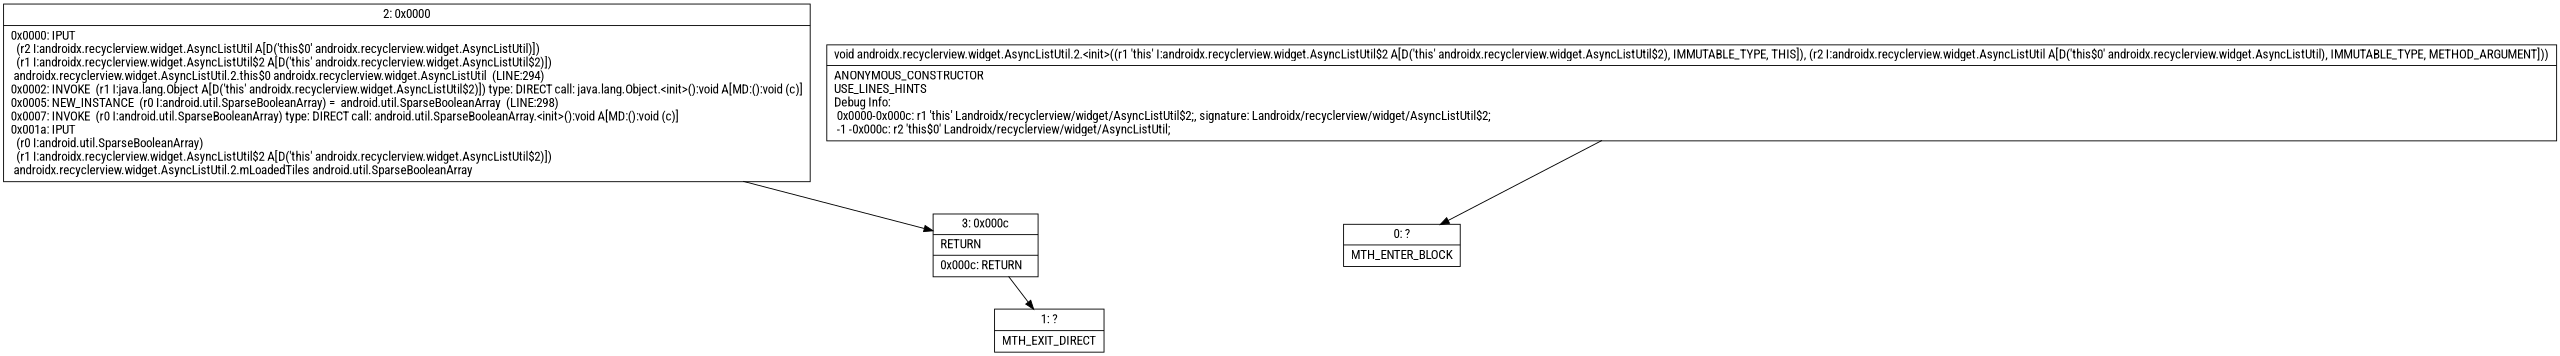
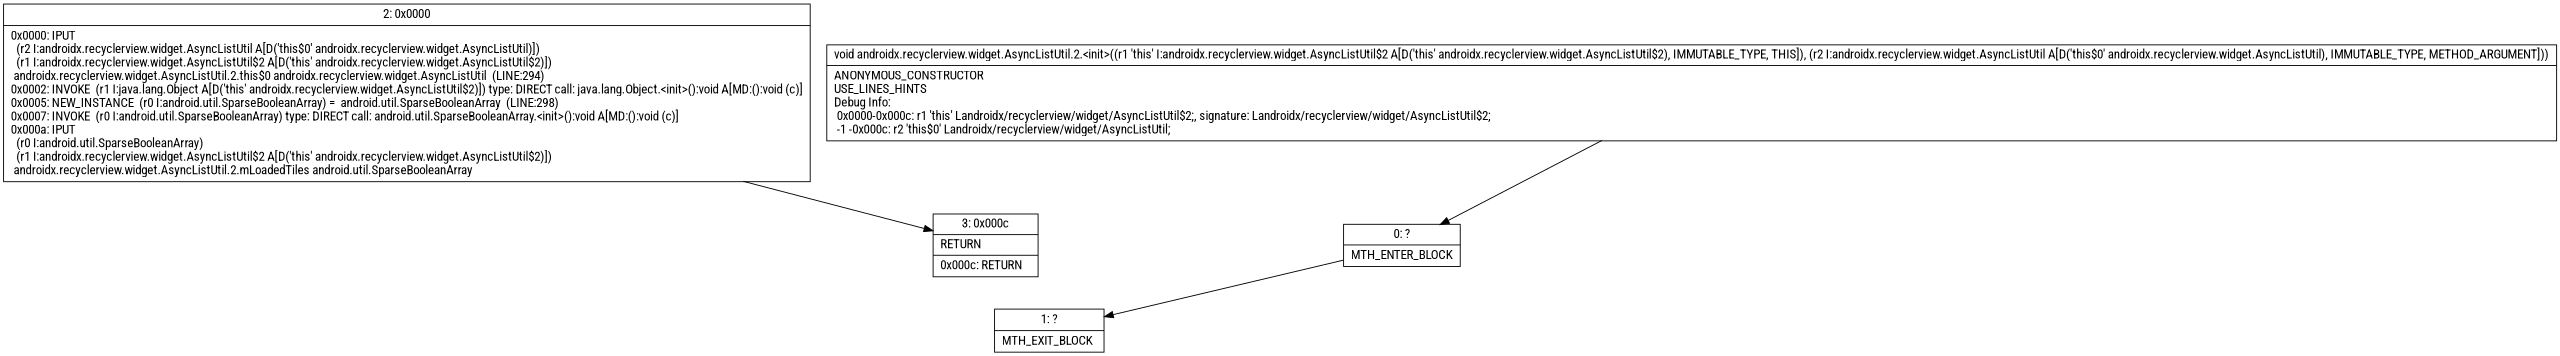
(46, 130) -> (46, 130)
(1018, 289) -> (1228, 287)
(1049, 341) -> (1048, 341)
